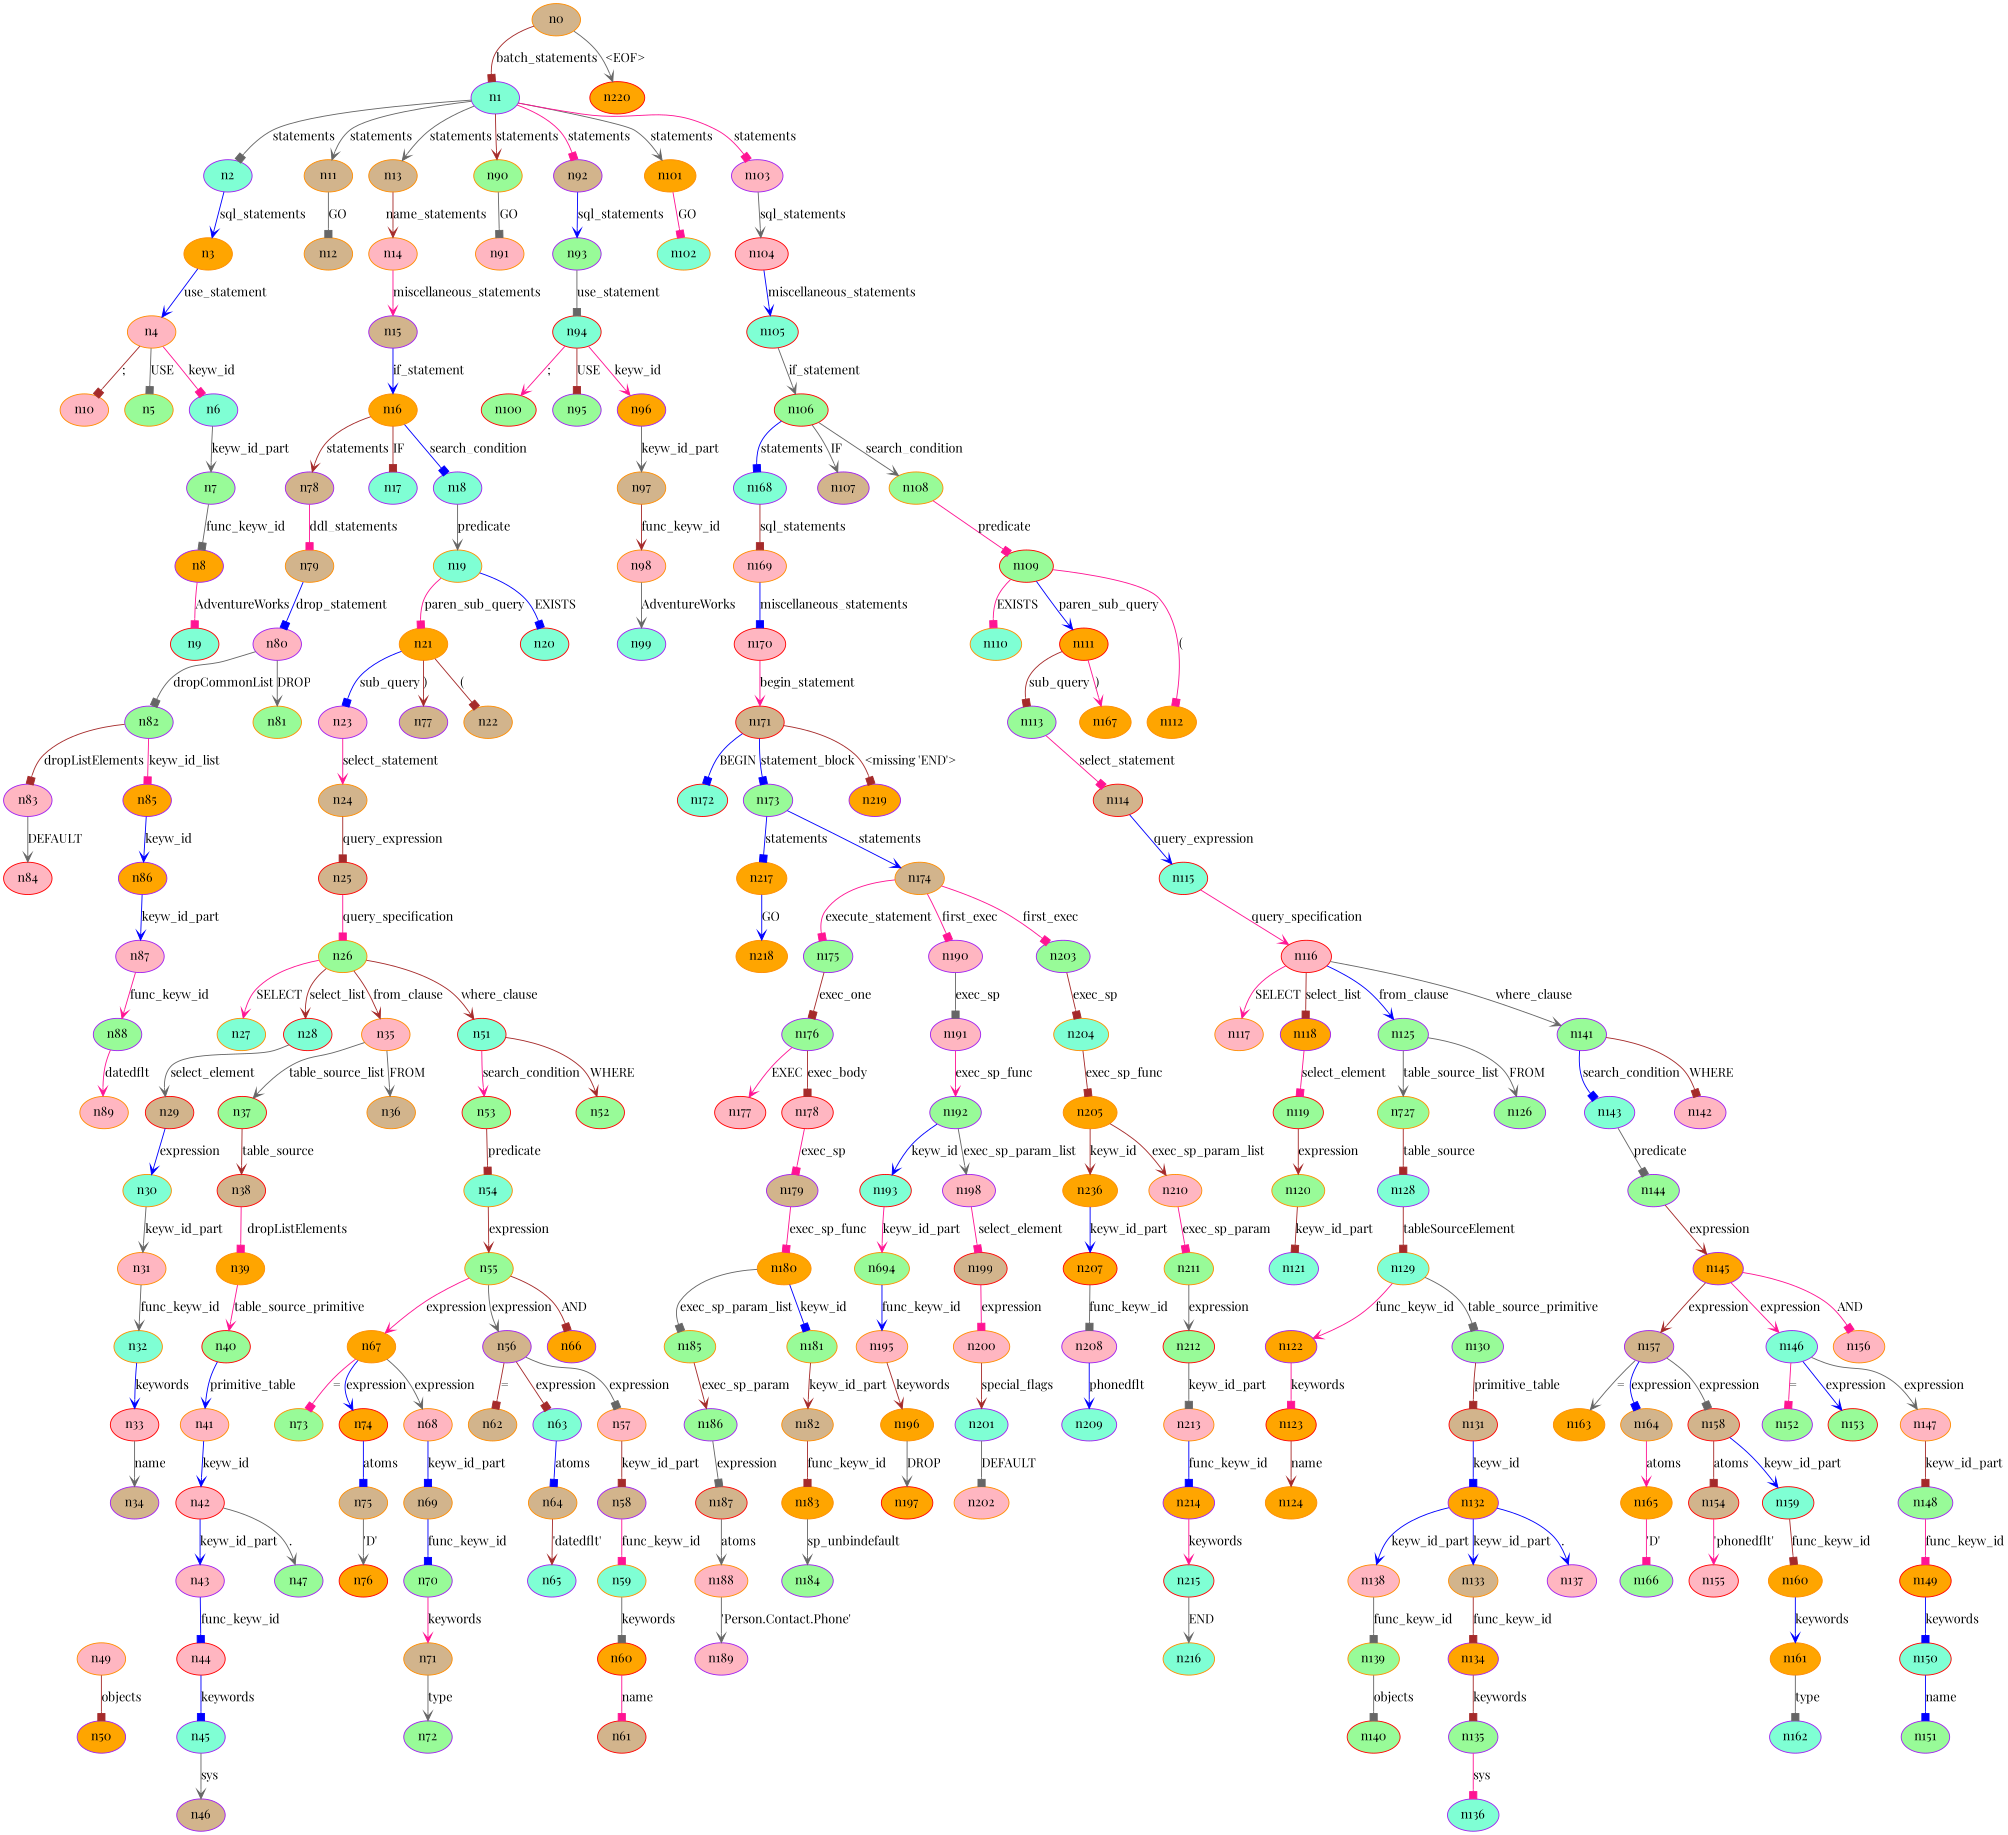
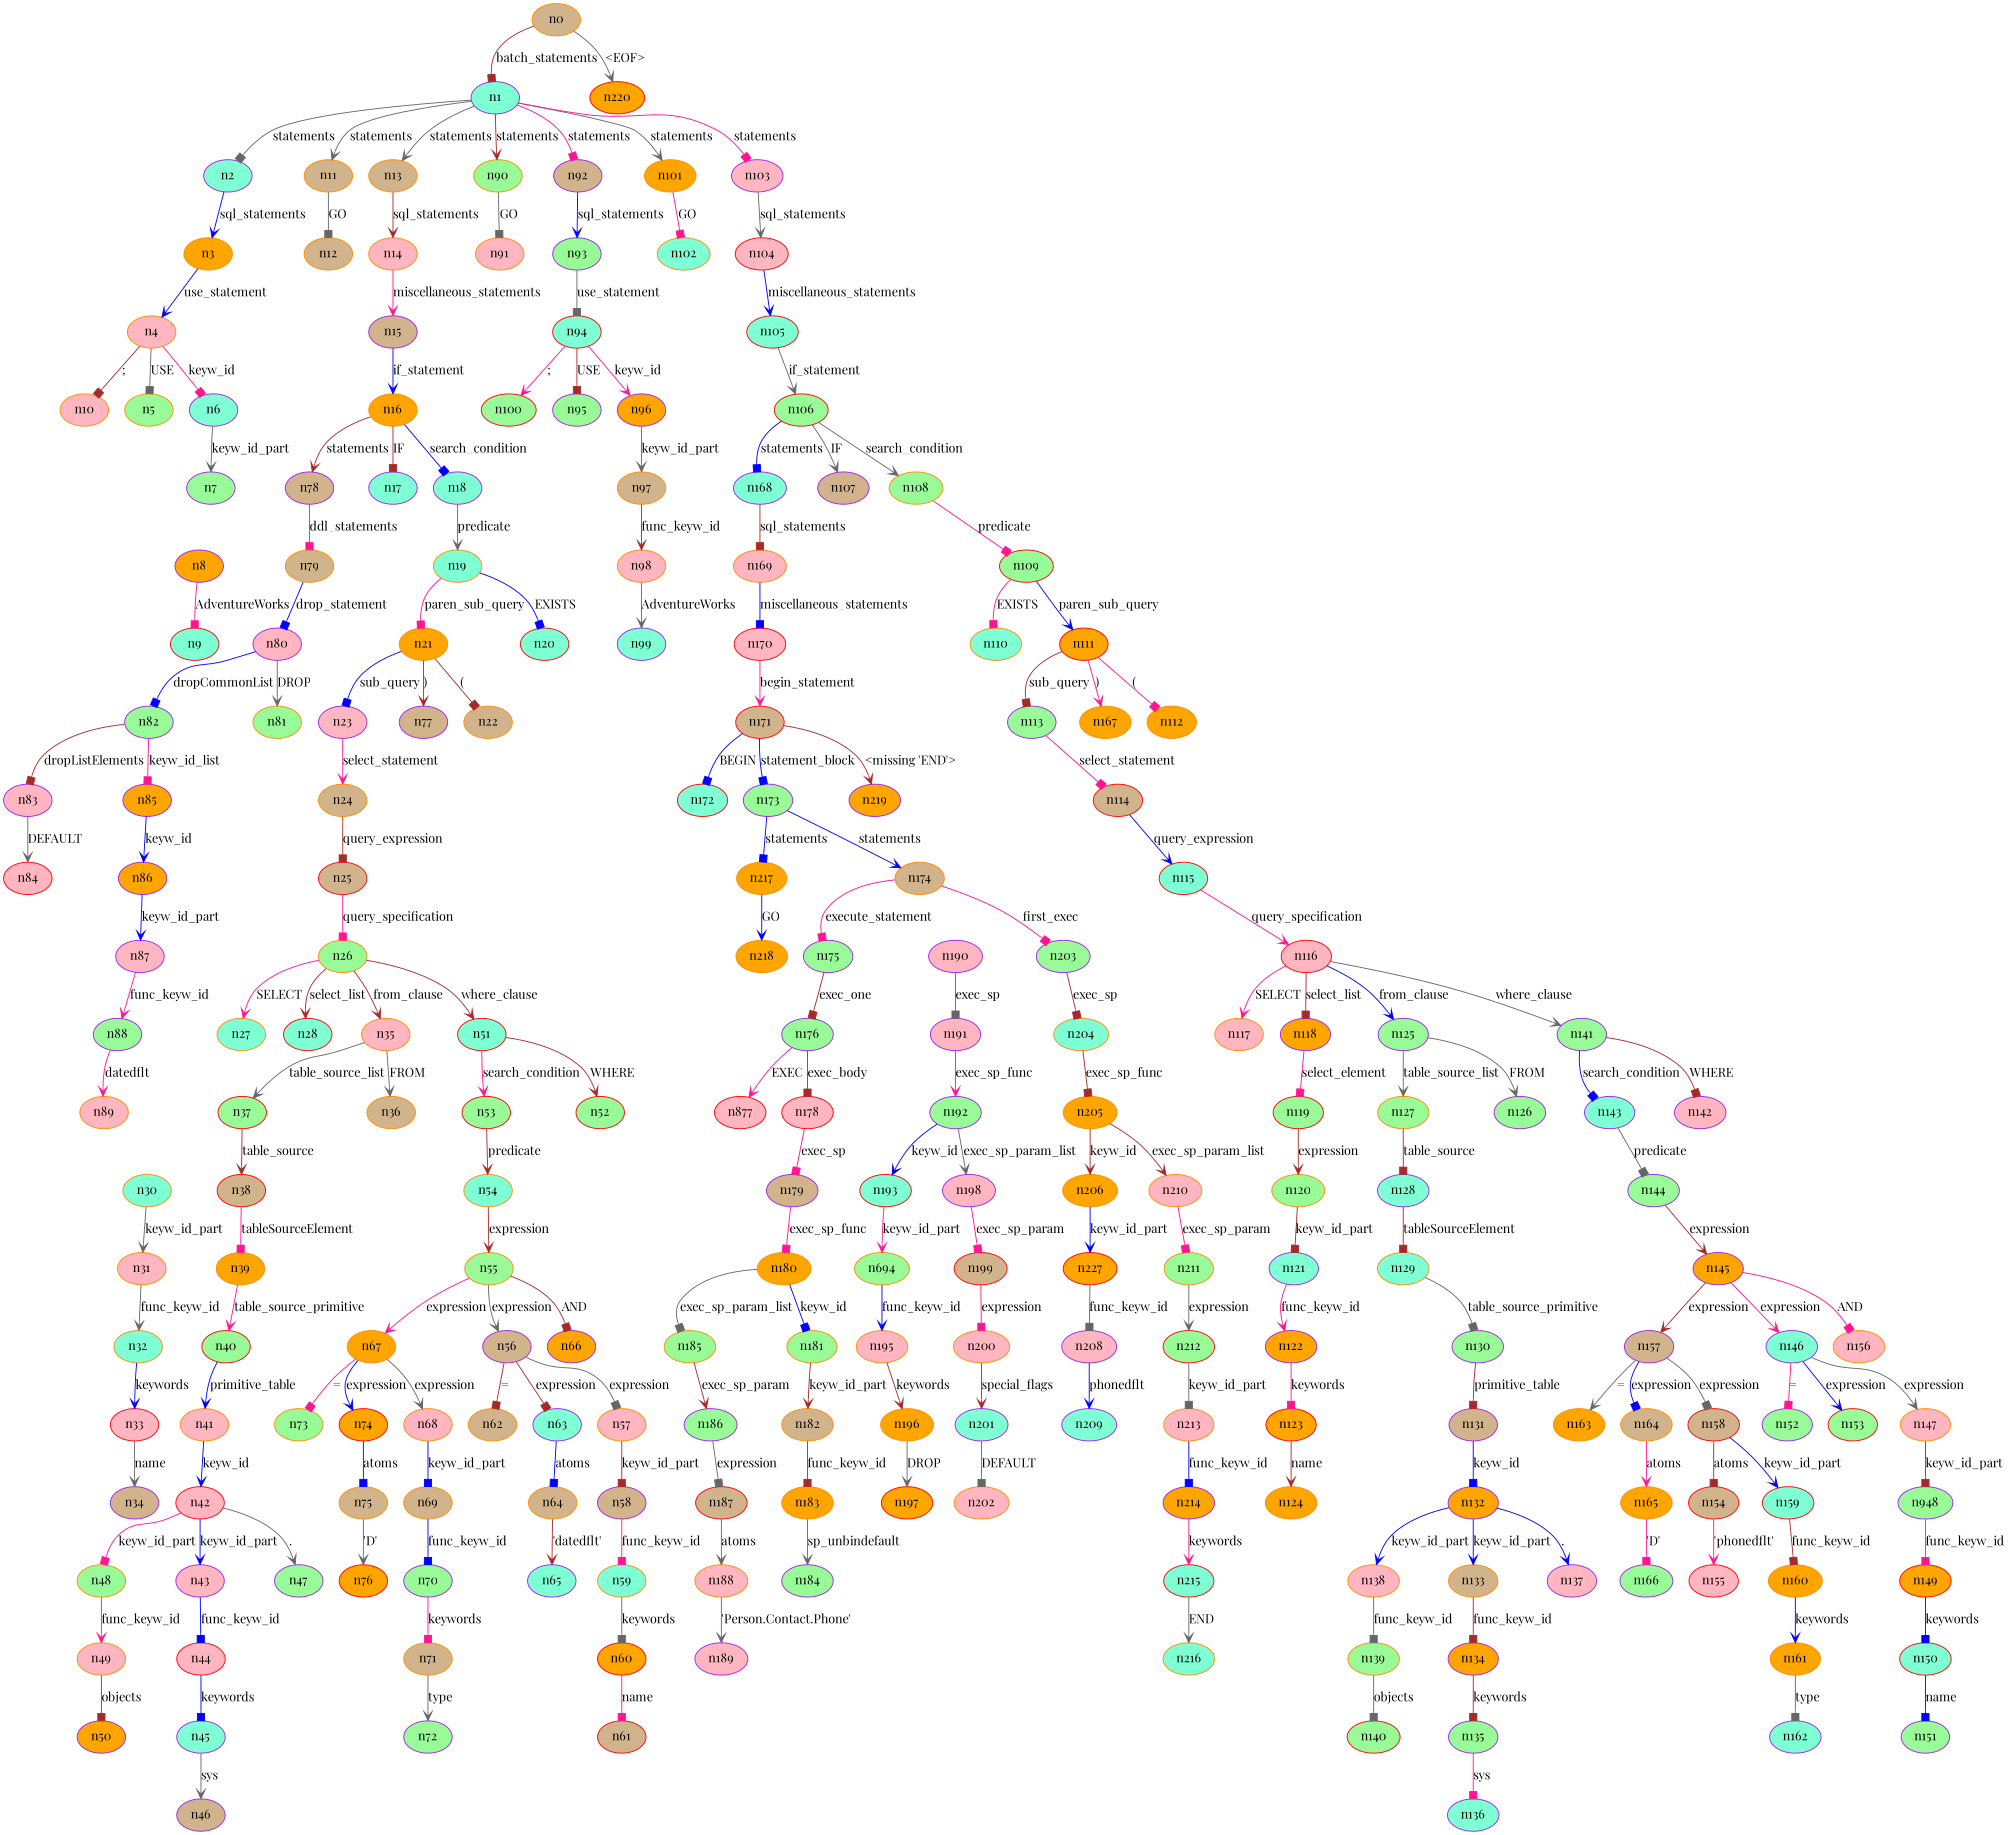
(436, 215) -> (436, 215)
(206, 523) -> none
(1156, 596) -> (1124, 680)
(201, 665) -> (201, 665)
(833, 740) -> (833, 740)
(937, 913) -> none
(170, 1113) -> none
(740, 1113) -> (740, 1113)
(1403, 1113) -> (1403, 1113)
(487, 1147) -> (487, 1147)
(1090, 1191) -> (1090, 1191)
(297, 1230) -> (297, 1230)
(1021, 1230) -> (1021, 1230)
(1090, 1269) -> (1090, 1269)
(1360, 1314) -> (1281, 1303)
(1473, 1425) -> (1473, 1425)
(1925, 1503) -> (1925, 1503)
none -> (101, 1581)
(428, 1615) -> (428, 1615)
